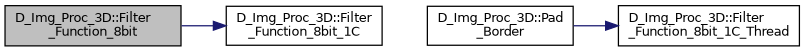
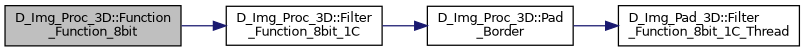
(93, 26) -> (93, 26)
none -> (398, 26)
(709, 26) -> (709, 26)
